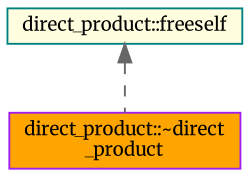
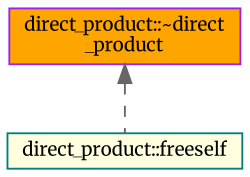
(125, 88) -> (125, 108)
